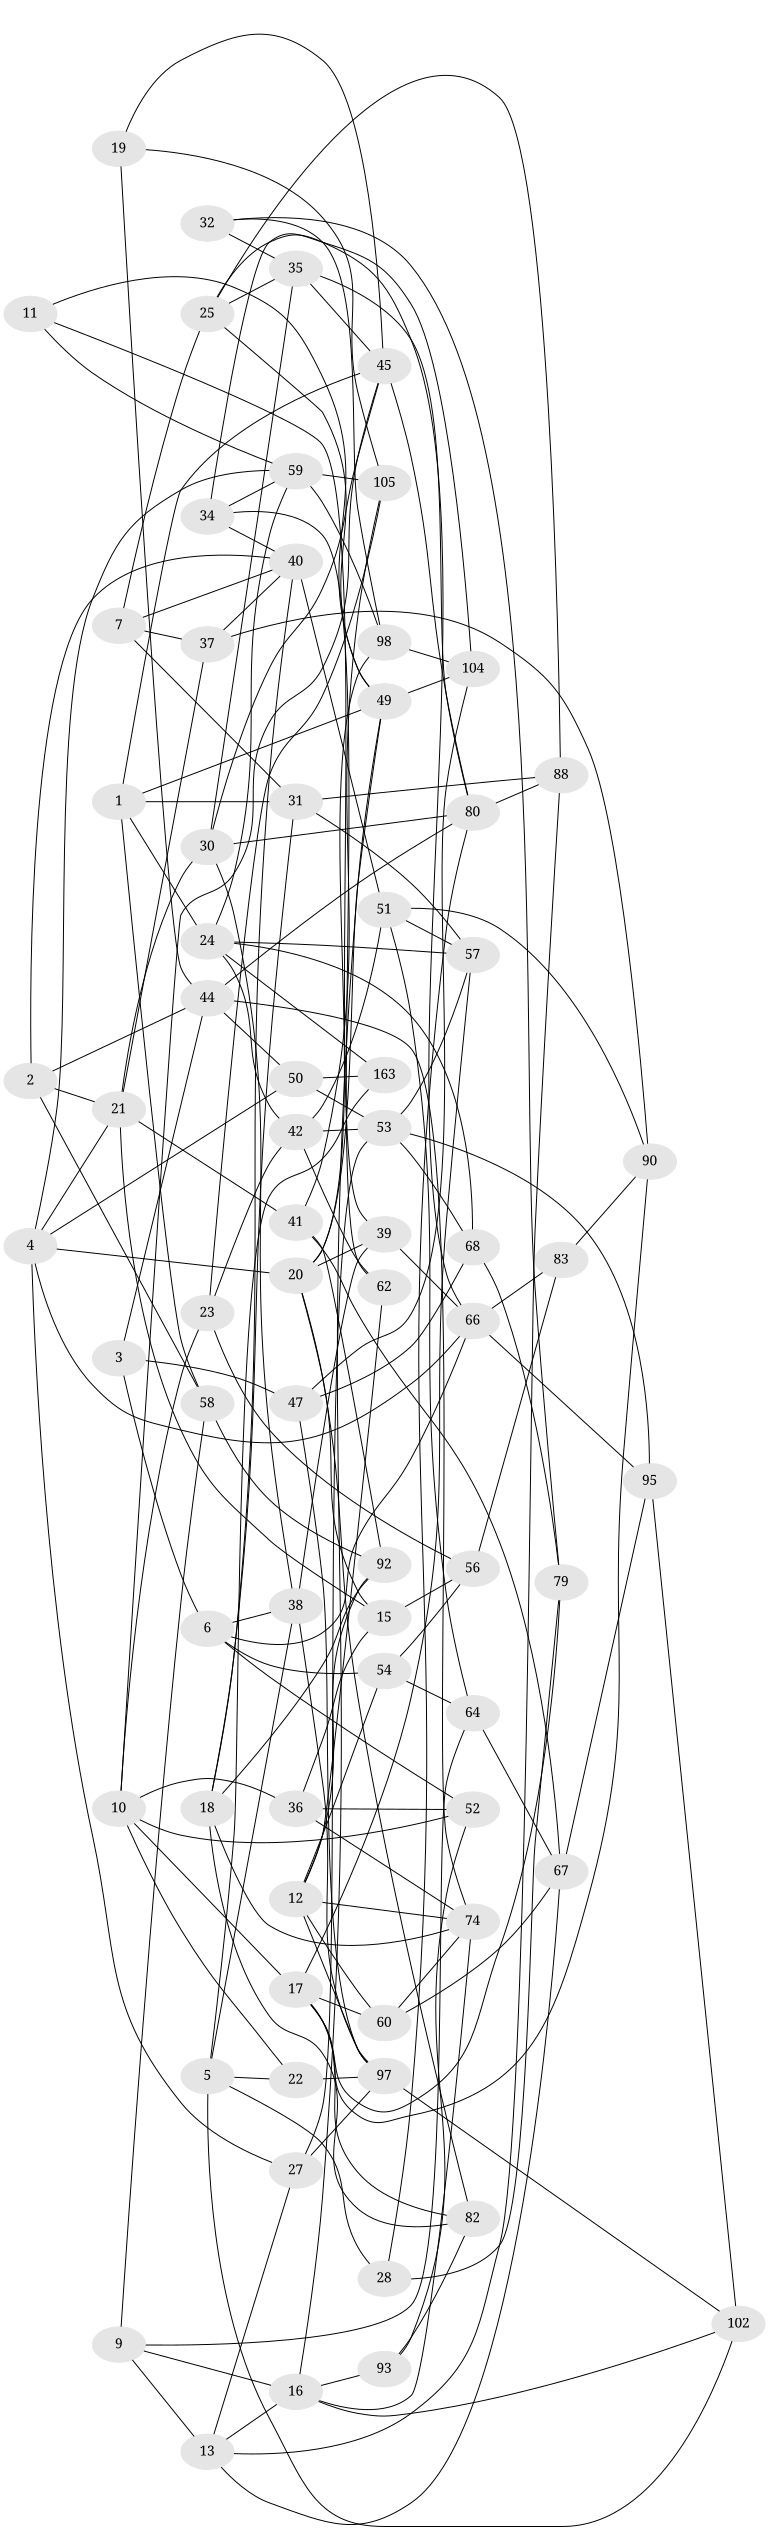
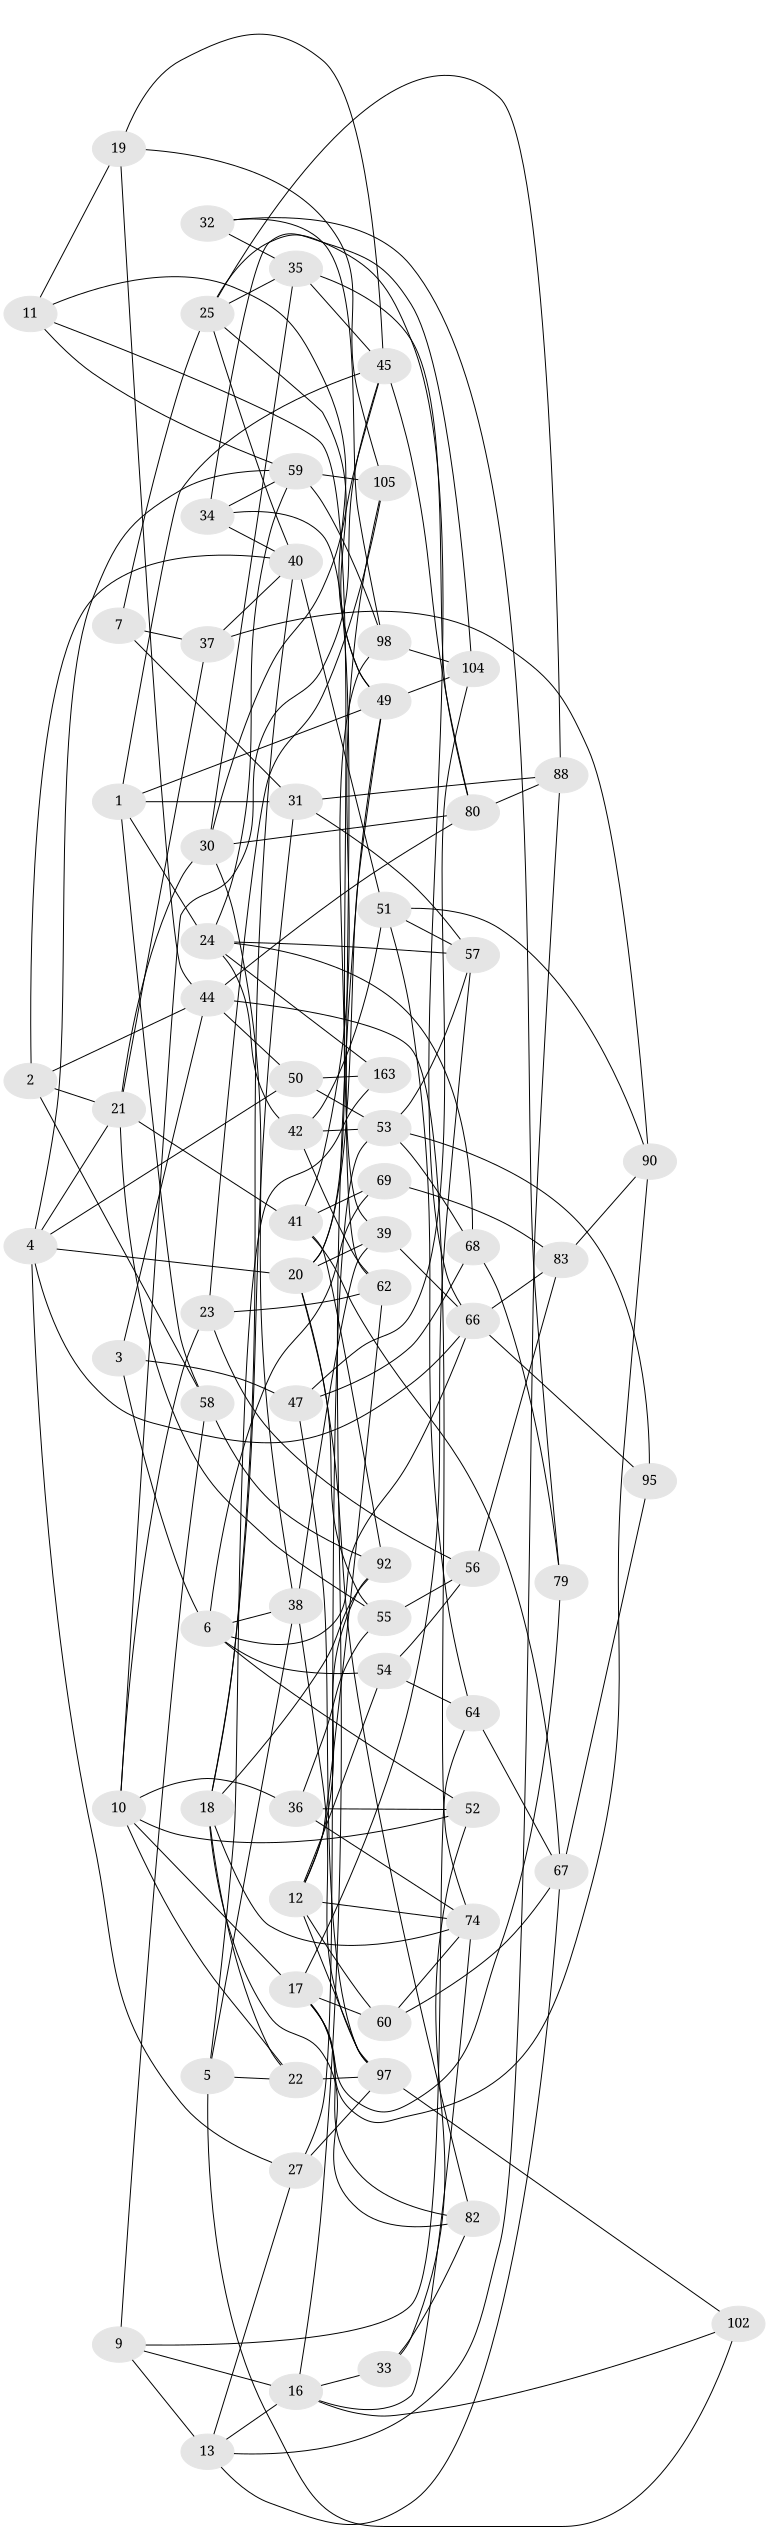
none -> (75, 231)
(208, 594) -> (249, 439)
none -> (384, 1181)
(244, 1220) -> (297, 1306)
(384, 1618) -> (384, 1618)
(694, 1903) -> none
none -> (244, 1986)
(384, 2279) -> none
(384, 2369) -> (384, 2369)
